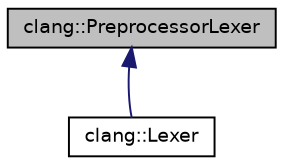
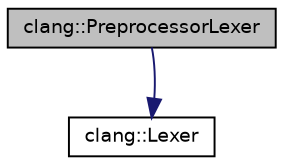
(129, 92) -> (155, 73)
